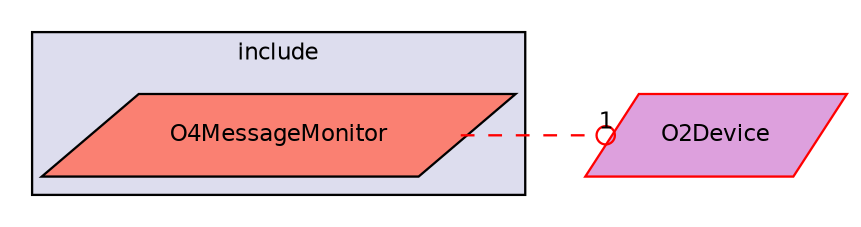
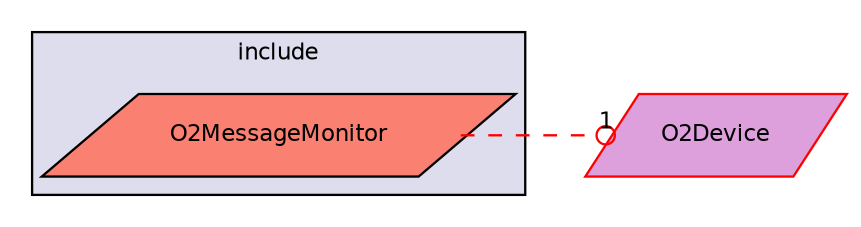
(279, 135) -> (279, 135)
